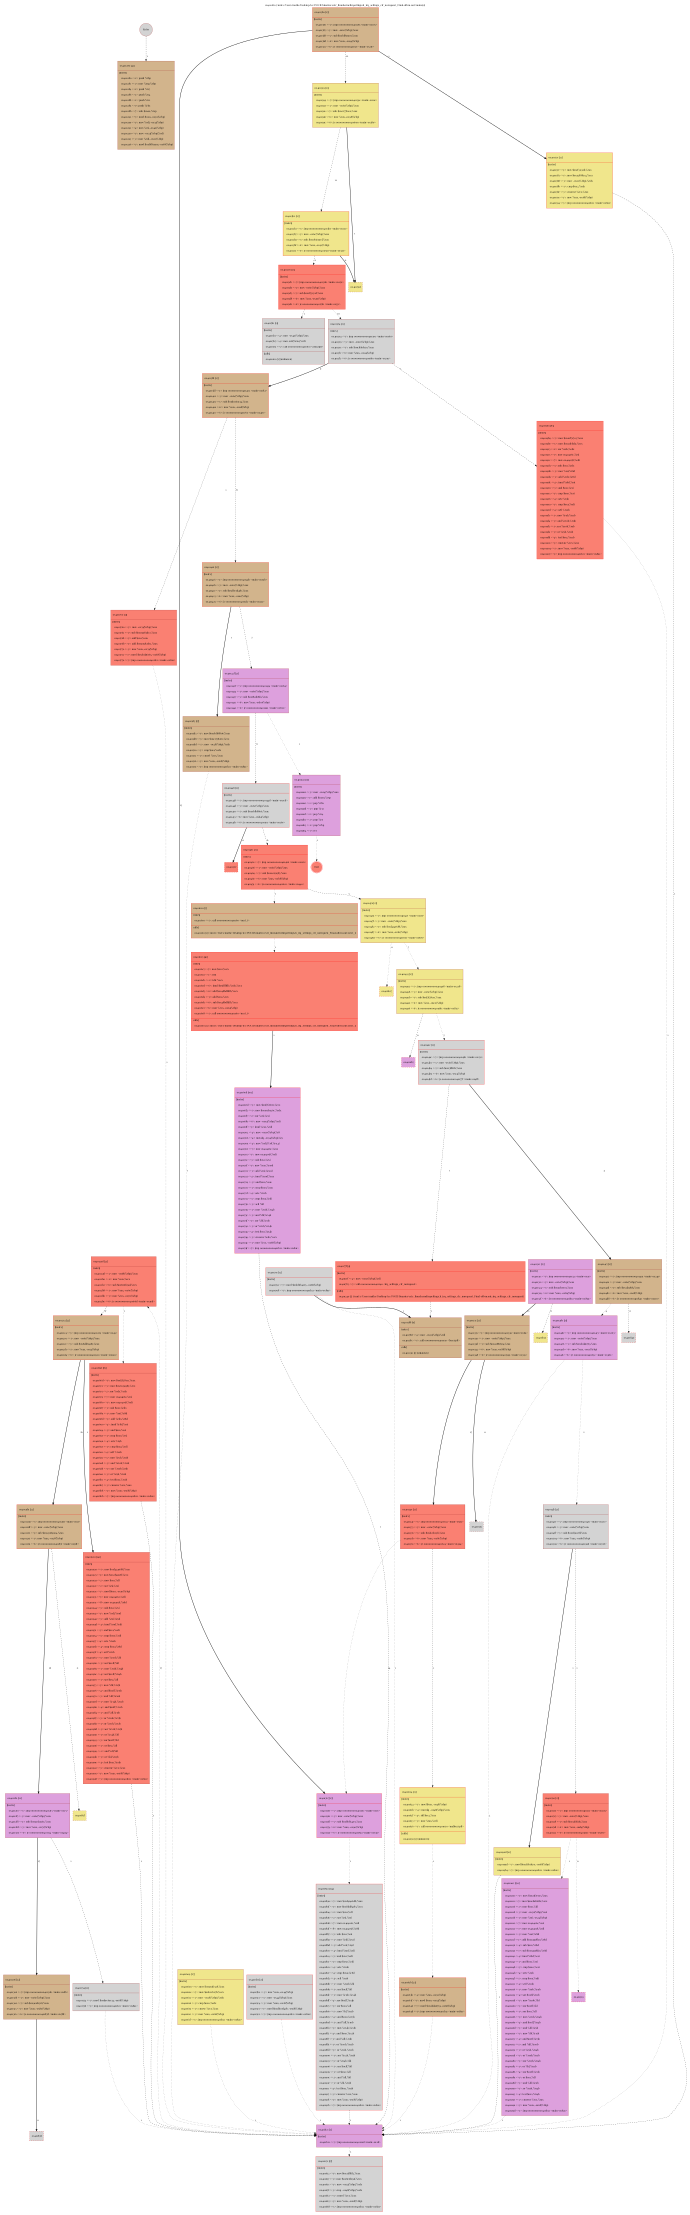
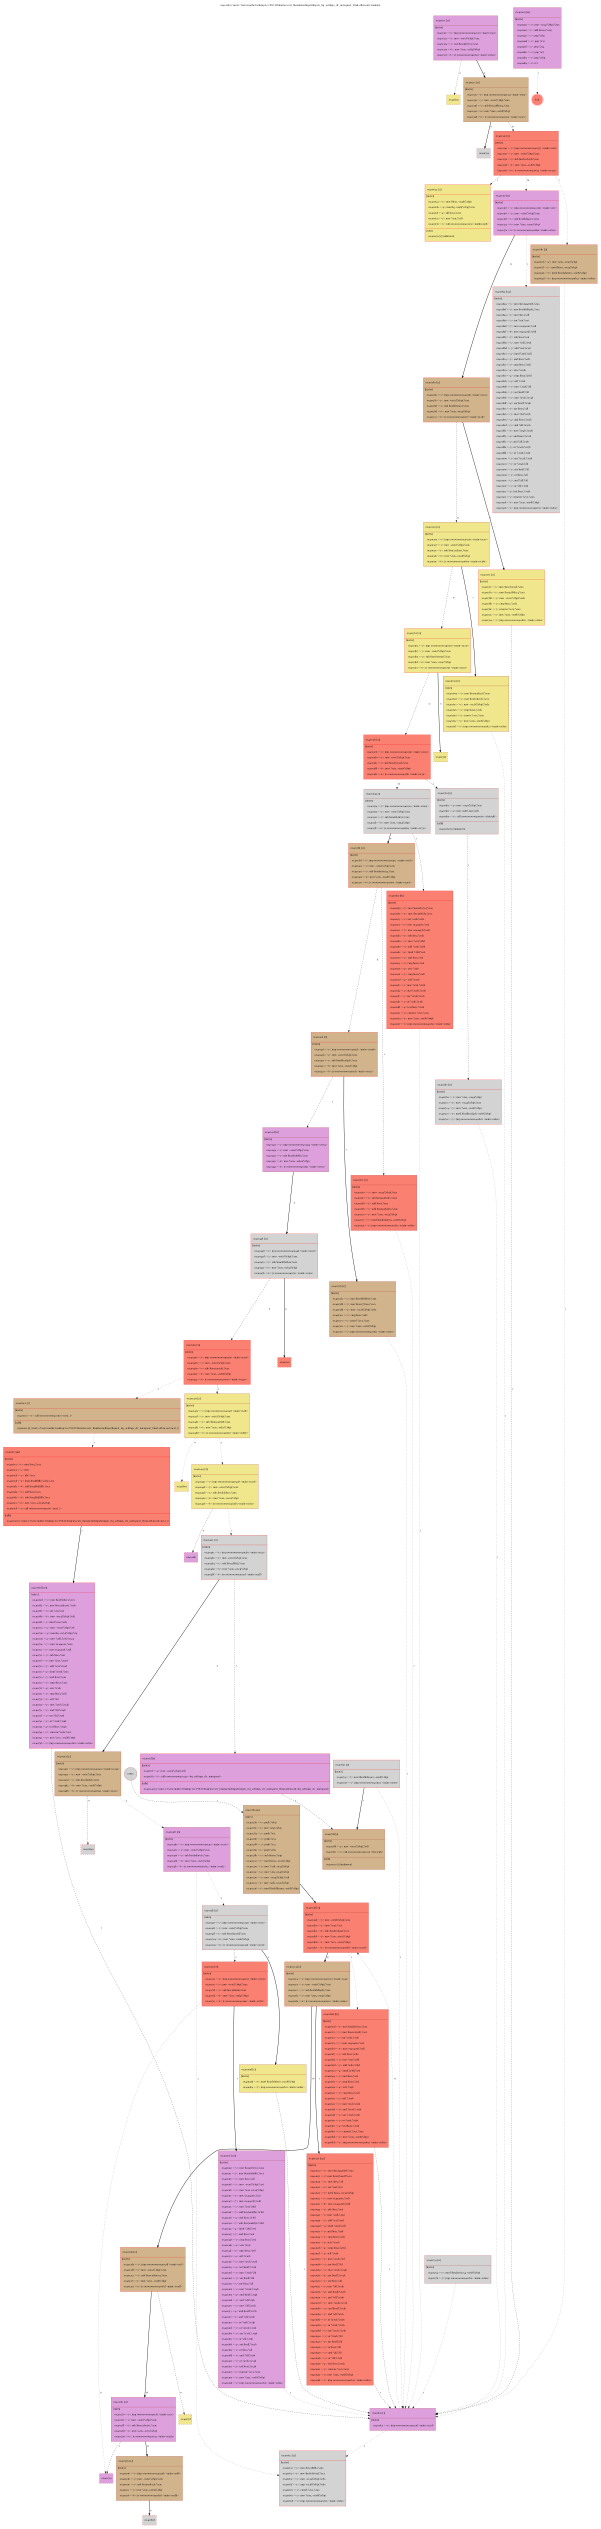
(351, 204) -> (471, 620)
(283, 743) -> none
(256, 747) -> (290, 1202)
(179, 887) -> (485, 304)
none -> (468, 956)
(430, 1282) -> (235, 1774)
(104, 1310) -> (326, 1956)
(444, 1429) -> (511, 126)
(488, 1775) -> (197, 2199)
(566, 1857) -> (234, 2078)
none -> (307, 1893)
(82, 1908) -> (112, 2456)
(433, 1910) -> (567, 208)
(349, 2117) -> none
